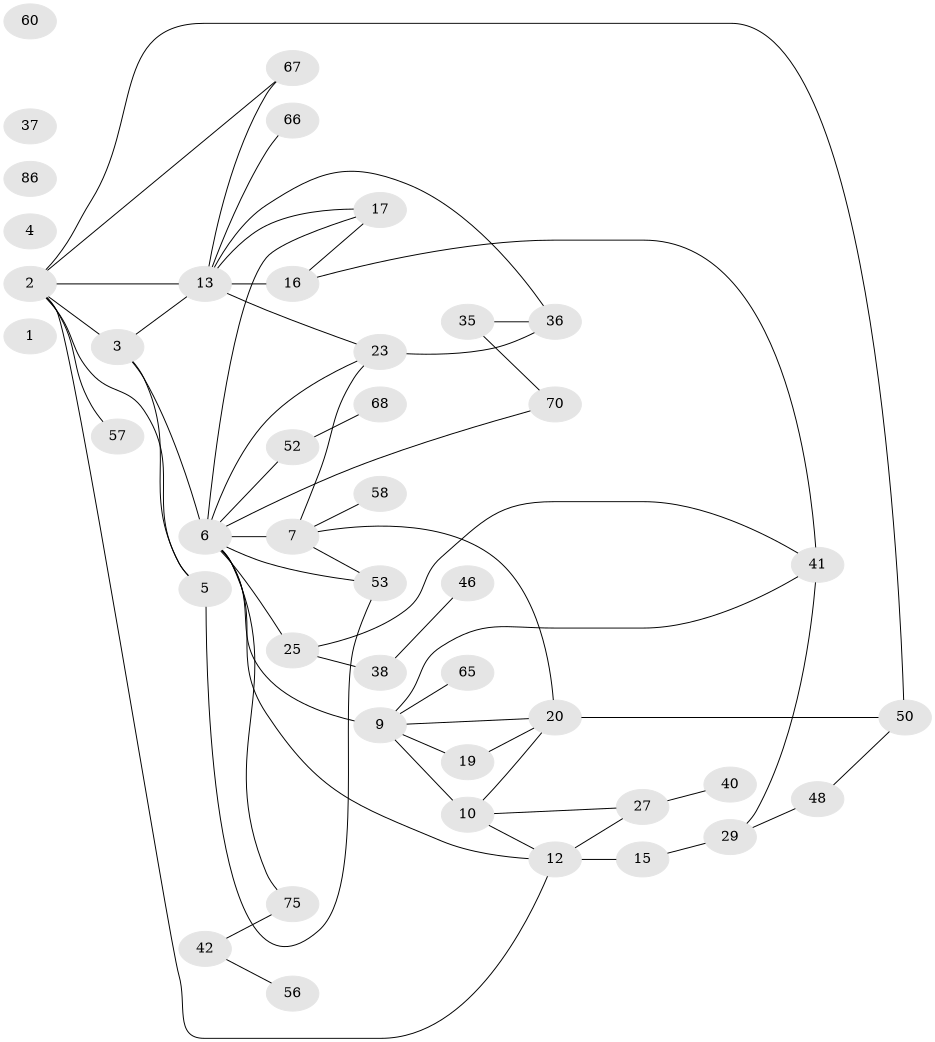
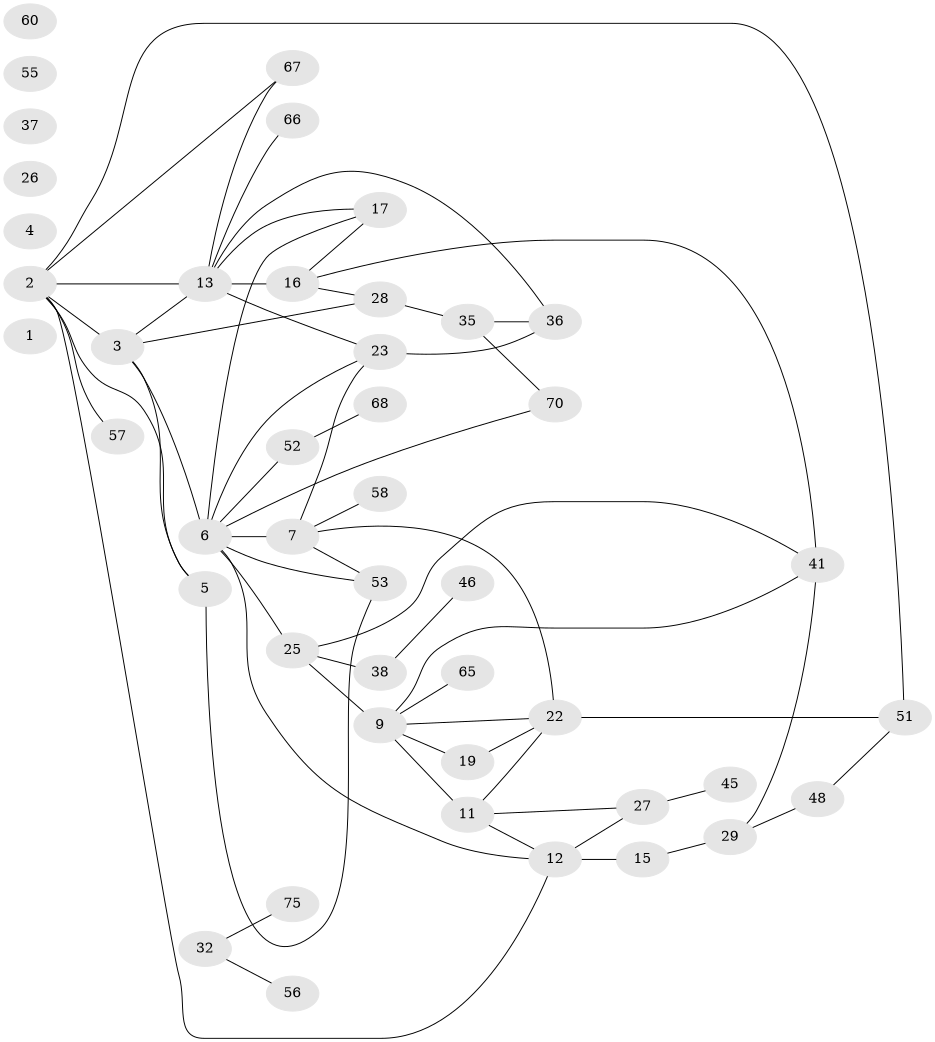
none -> (30, 74)
(30, 179) -> (30, 179)
none -> (380, 299)
(262, 671) -> (336, 688)
(555, 718) -> (555, 718)
(905, 718) -> (905, 718)
(251, 720) -> none
(730, 785) -> (730, 785)
(468, 815) -> (468, 815)
(205, 949) -> (205, 949)
